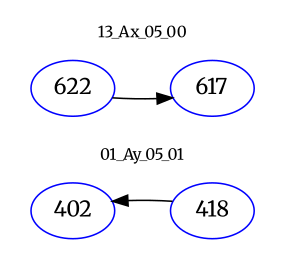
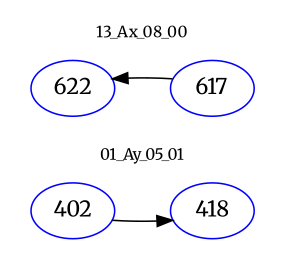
(143, 33) -> (143, 33)
(135, 99) -> (150, 78)
(150, 200) -> (135, 221)
